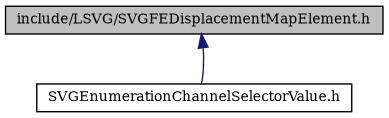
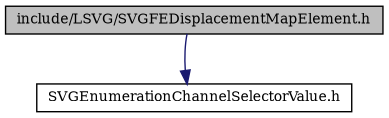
(203, 66) -> (185, 52)
